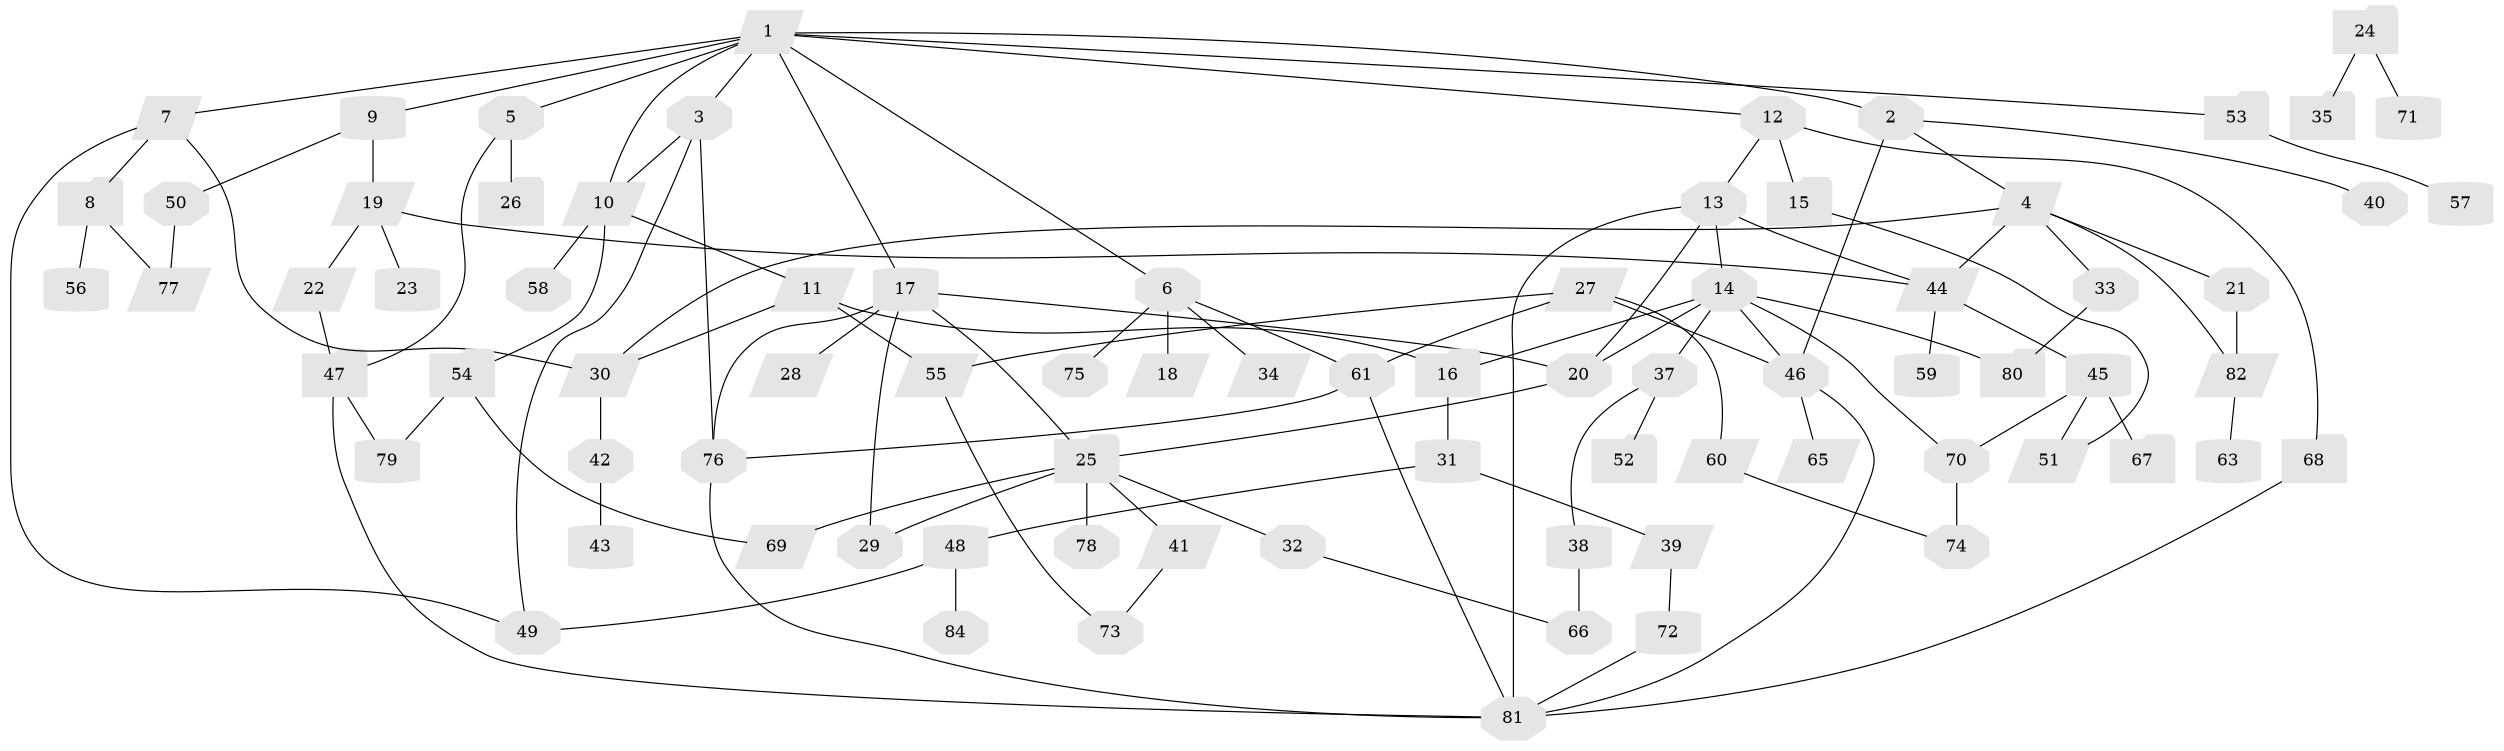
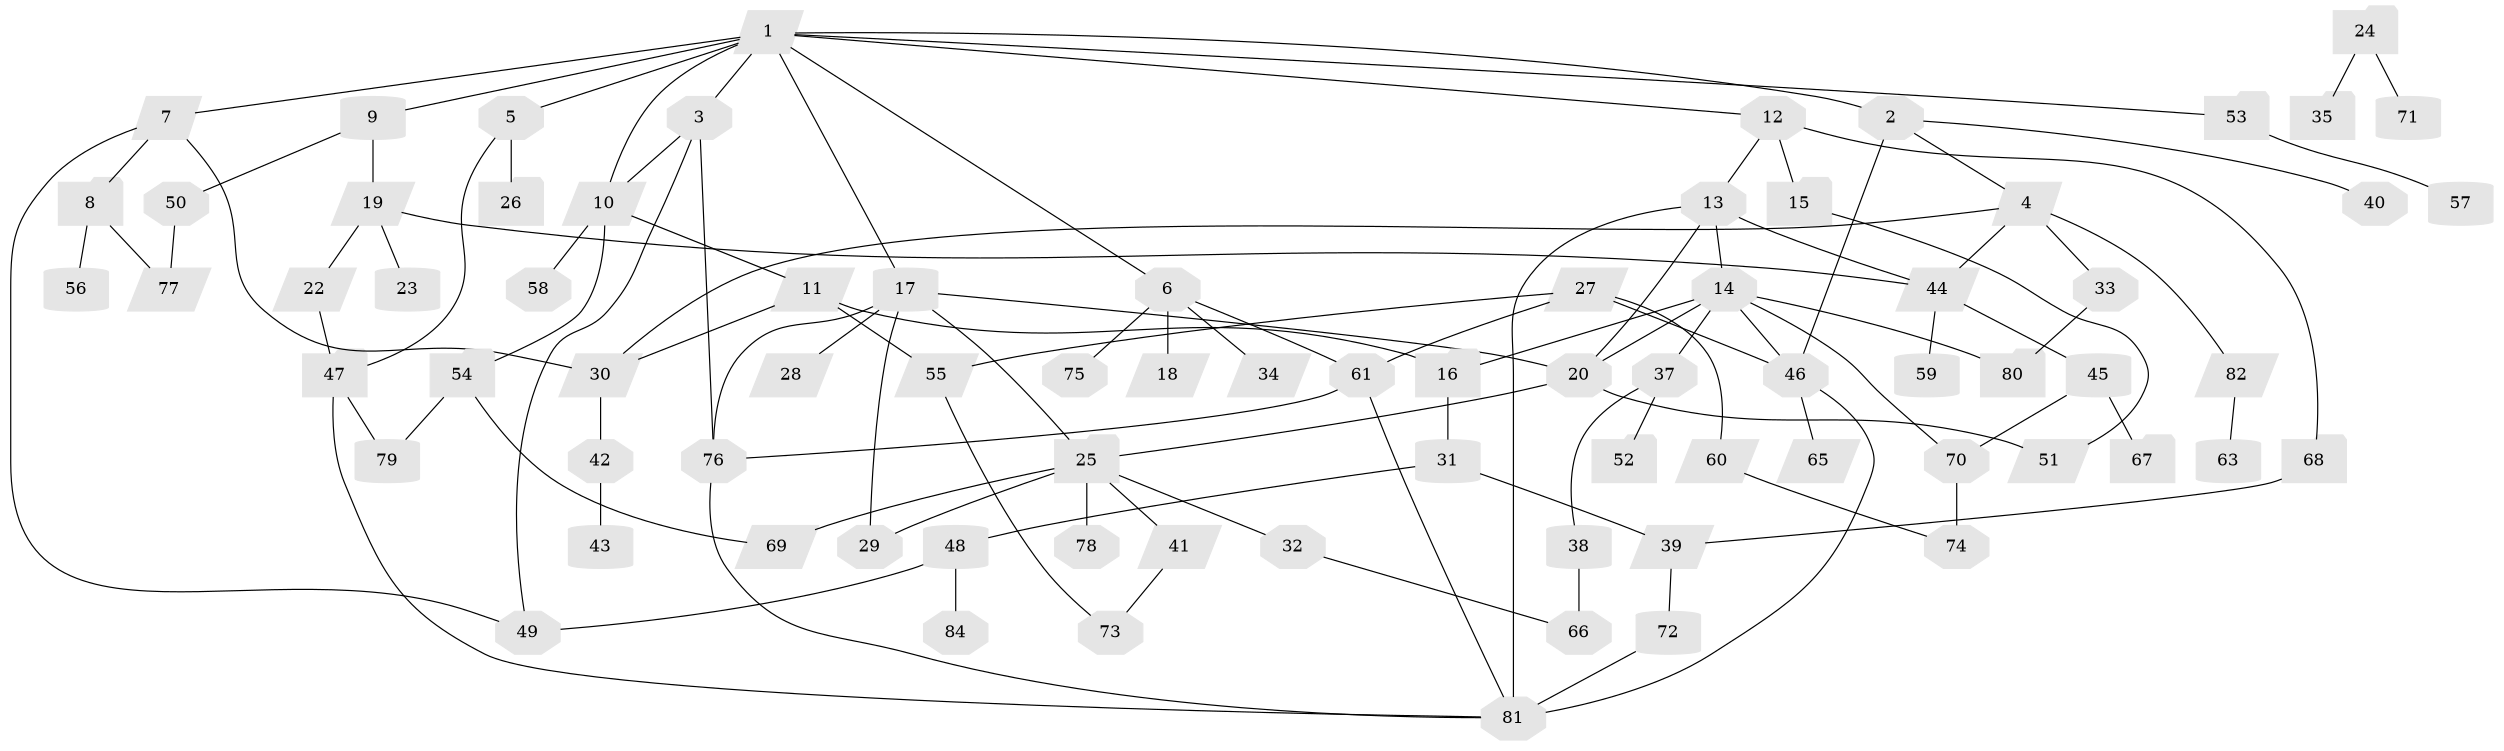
(2237, 290) -> none
(2074, 418) -> (1824, 420)
(1929, 647) -> (1994, 516)
